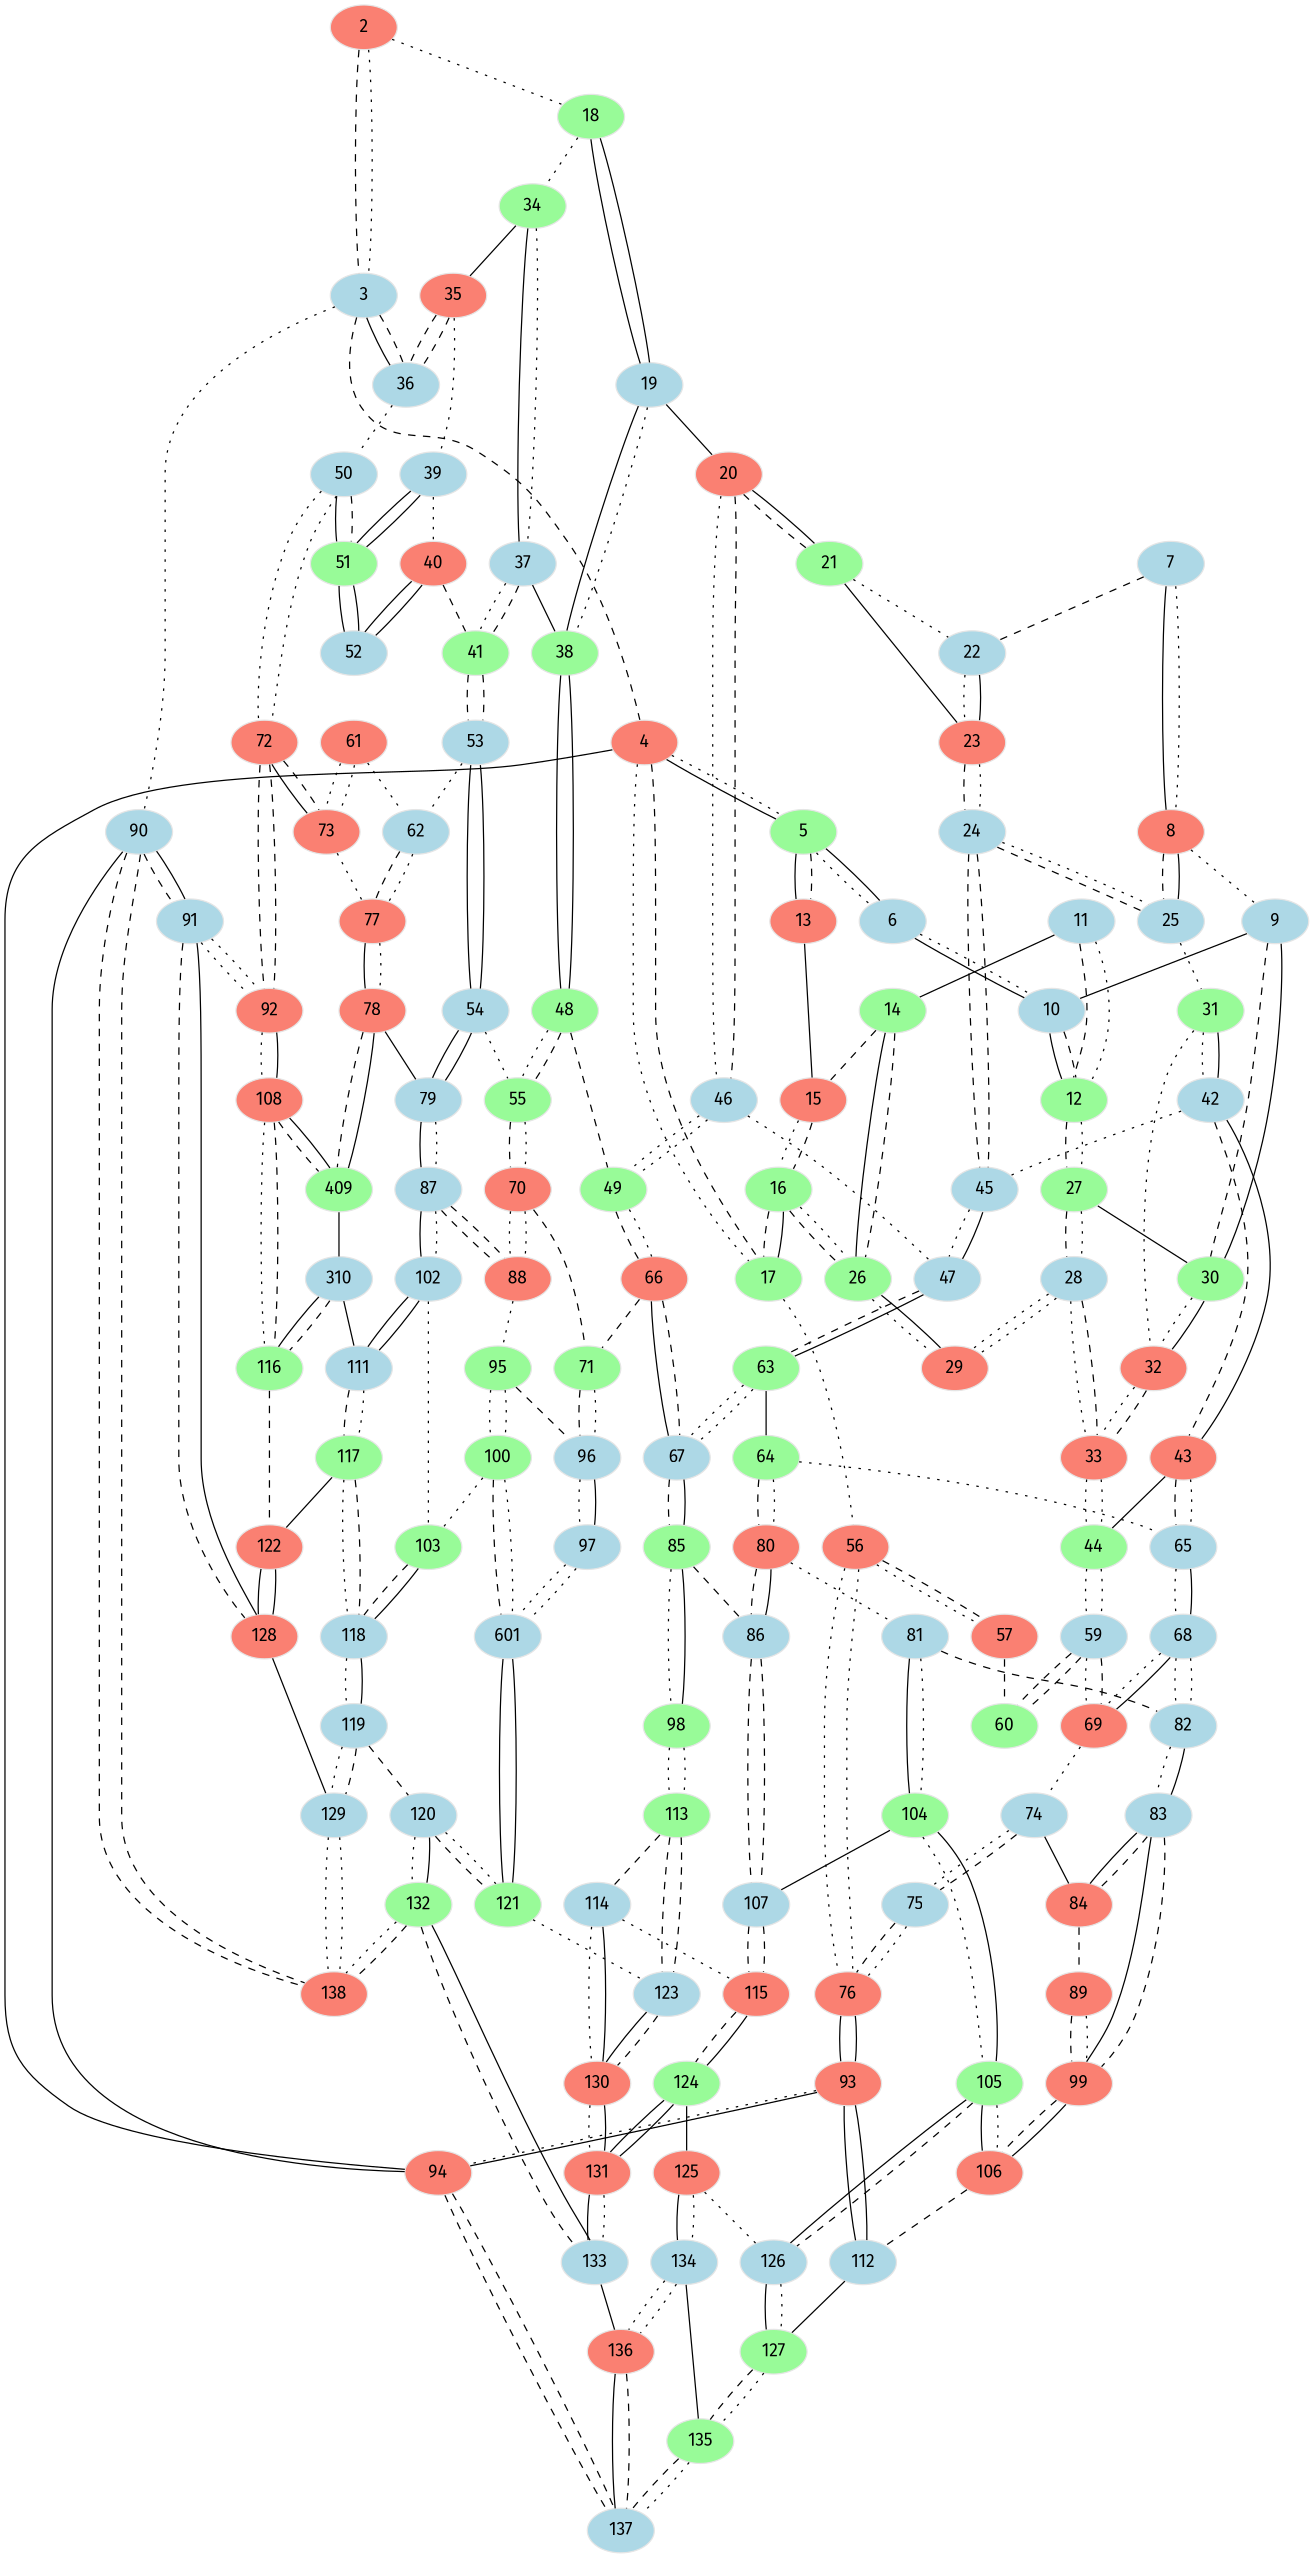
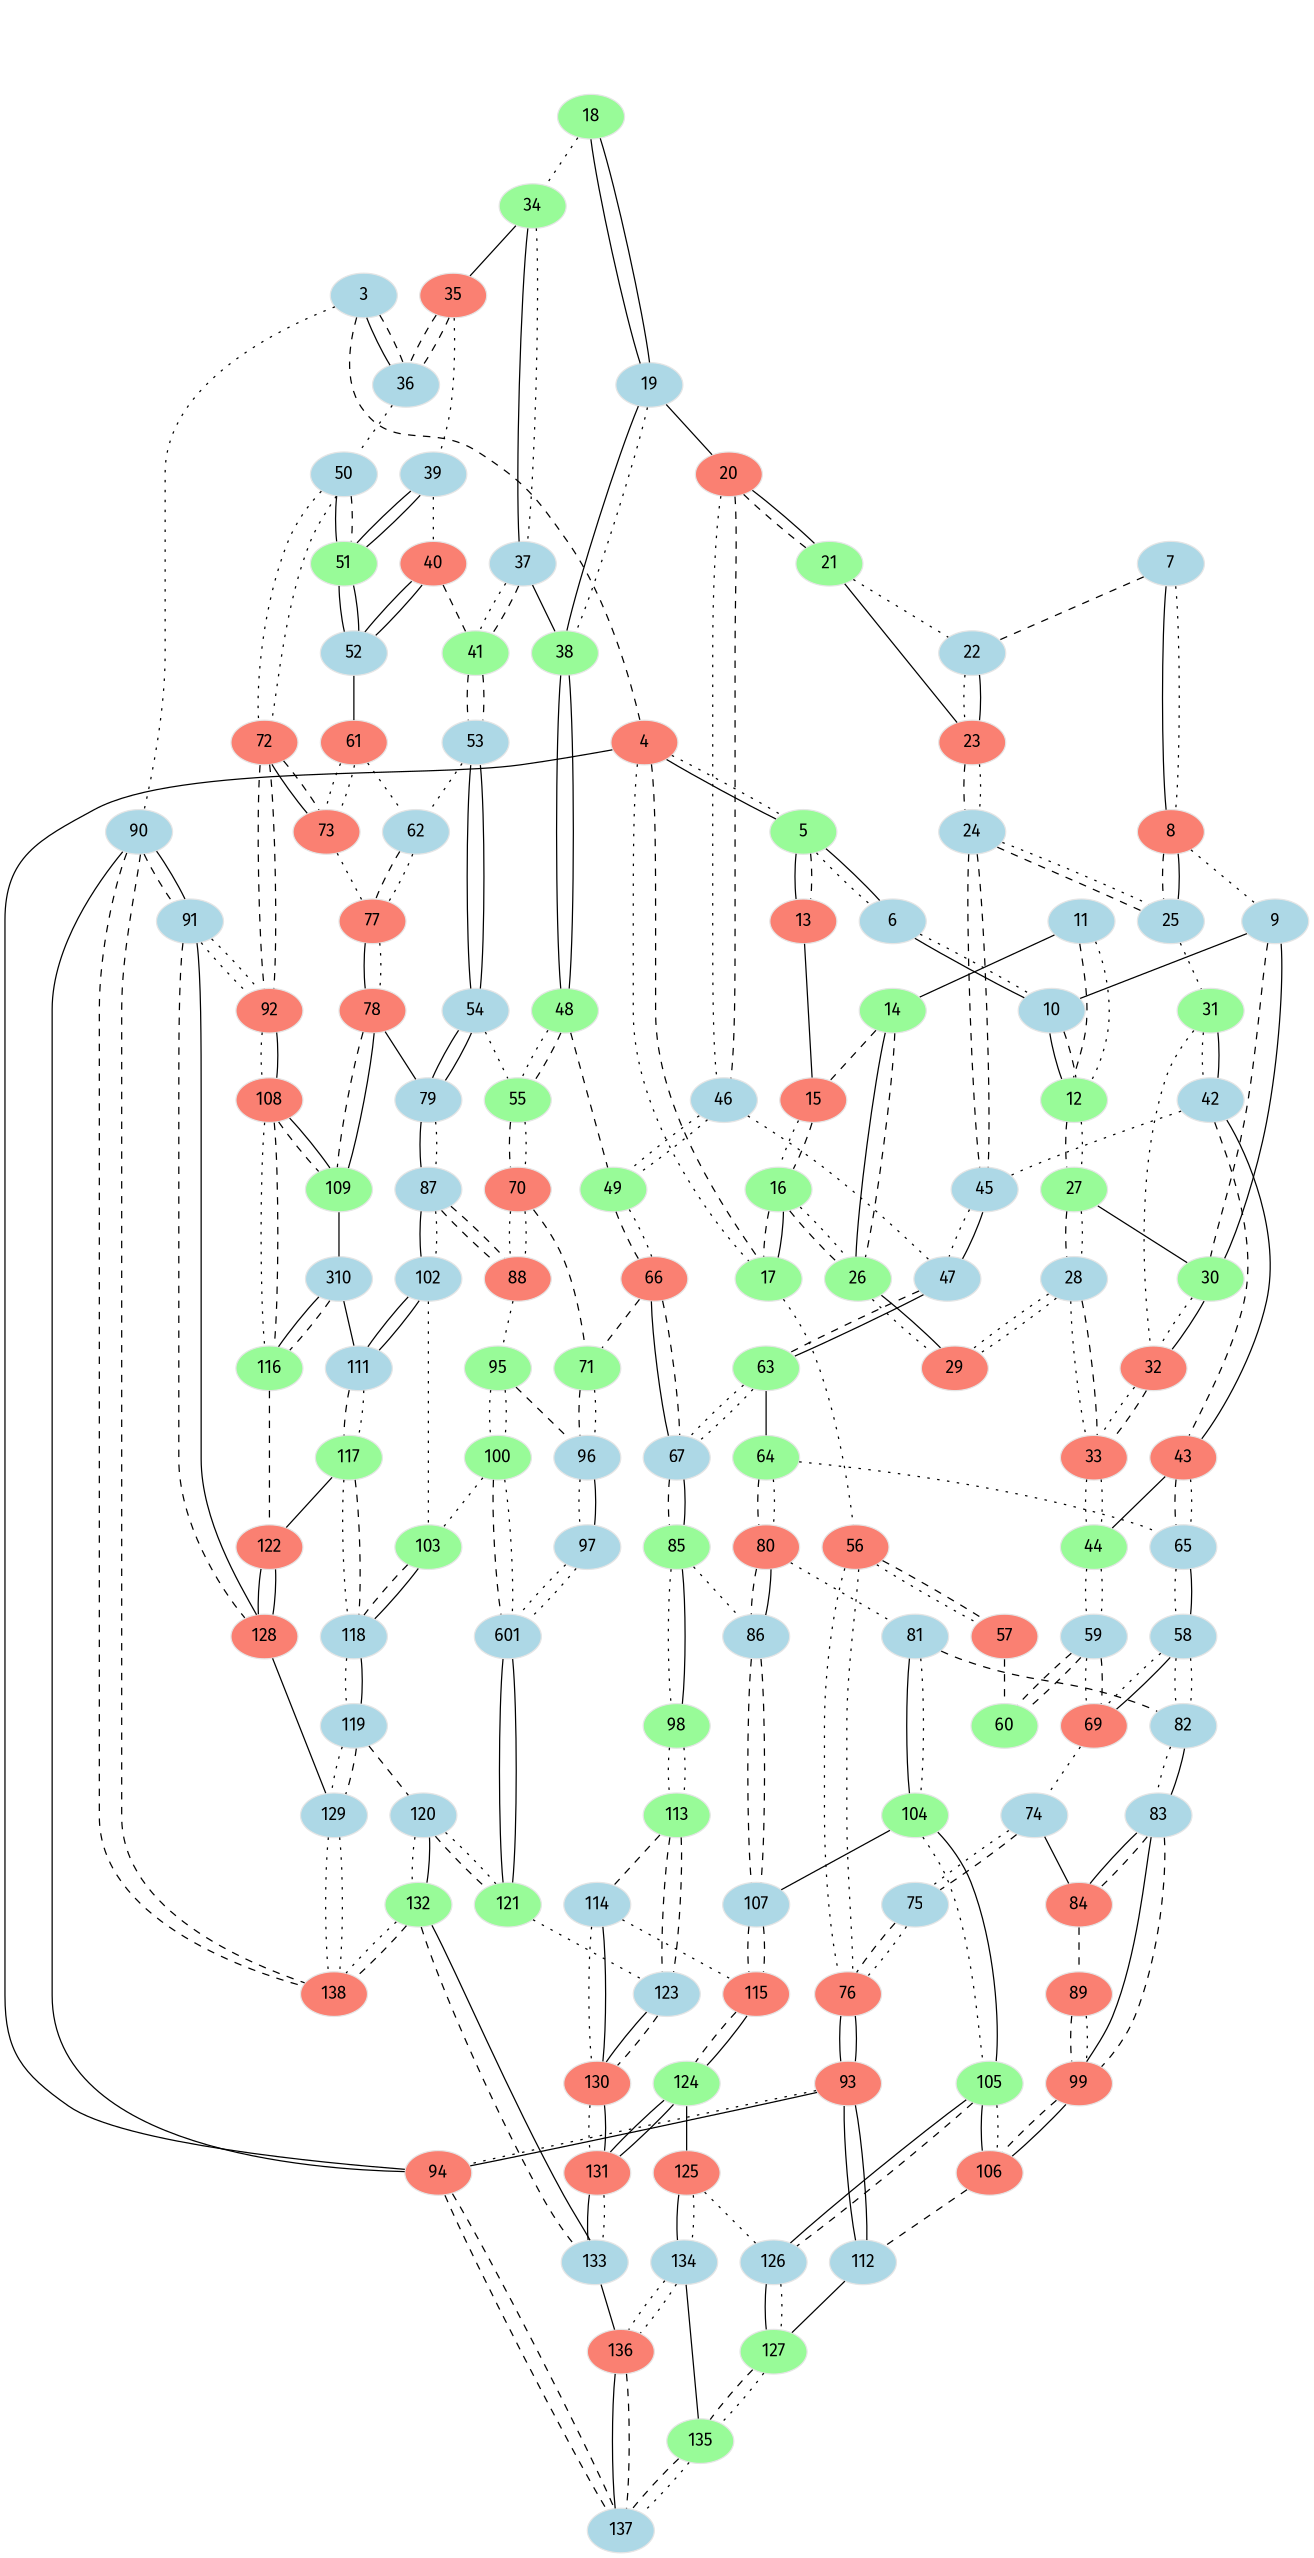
(364, 27) -> none
none -> (354, 698)
(339, 1190) -> (339, 1190)
(716, 1592) -> (716, 1592)
(1183, 1637) -> (1183, 1637)
